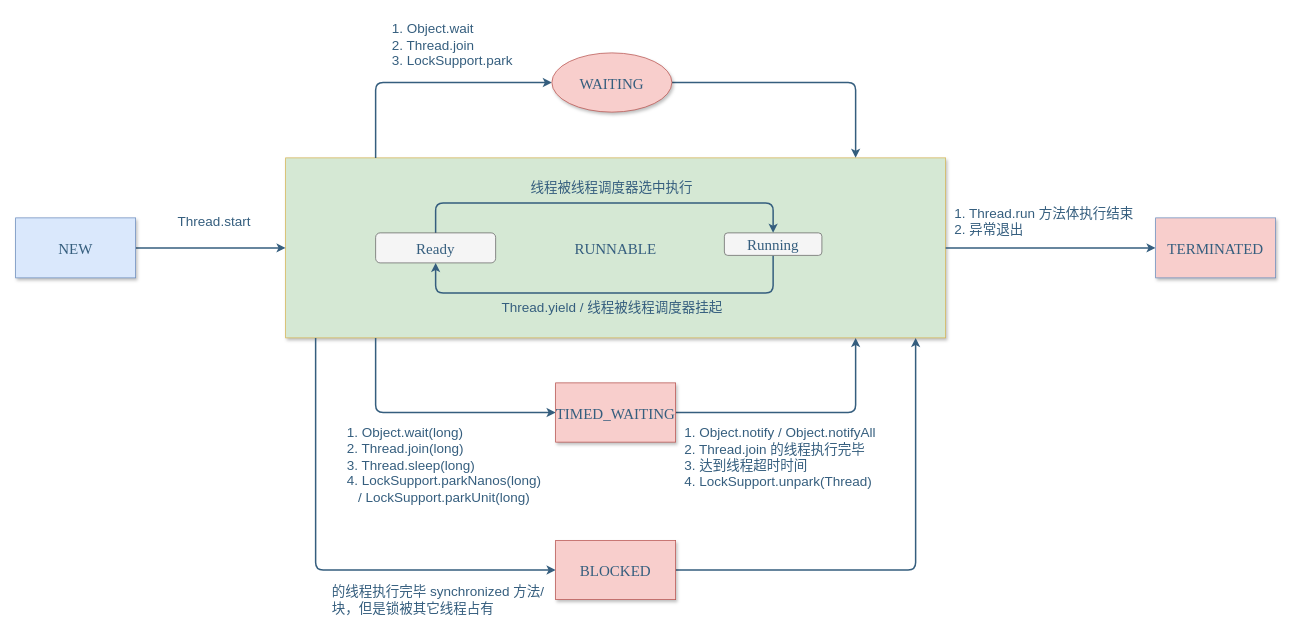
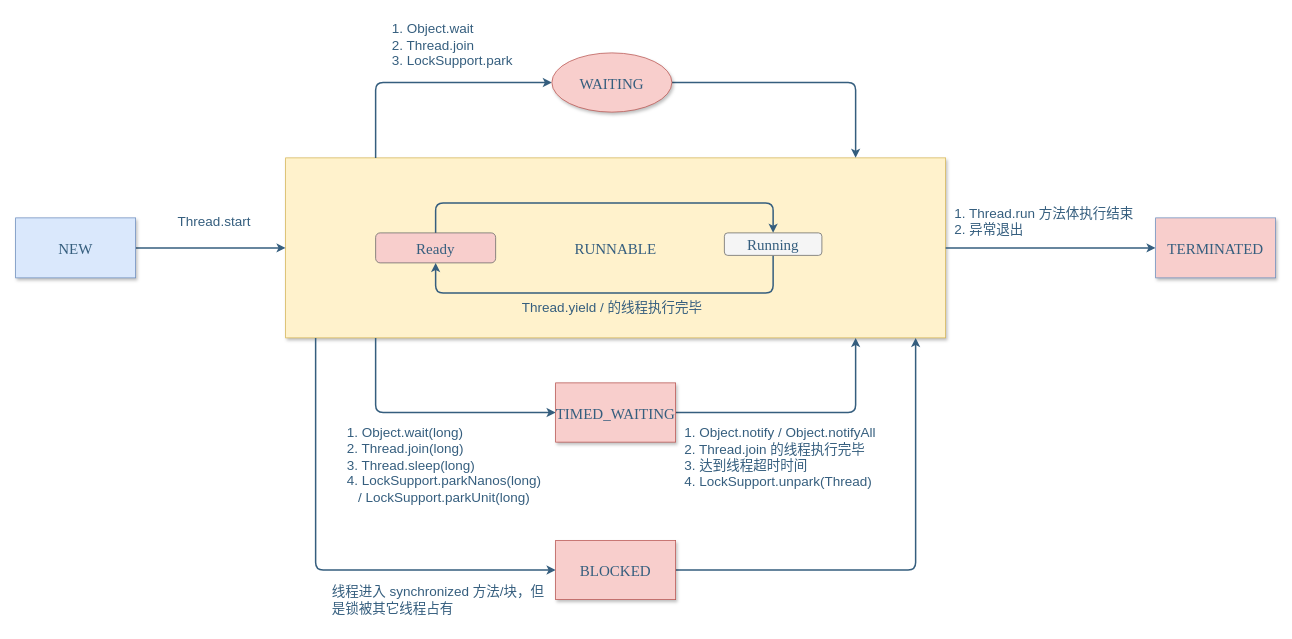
(612, 188) -> none
(435, 248) -> (435, 248)
(615, 248) -> (615, 248)
(612, 308) -> (612, 308)
(444, 600) -> (444, 600)
